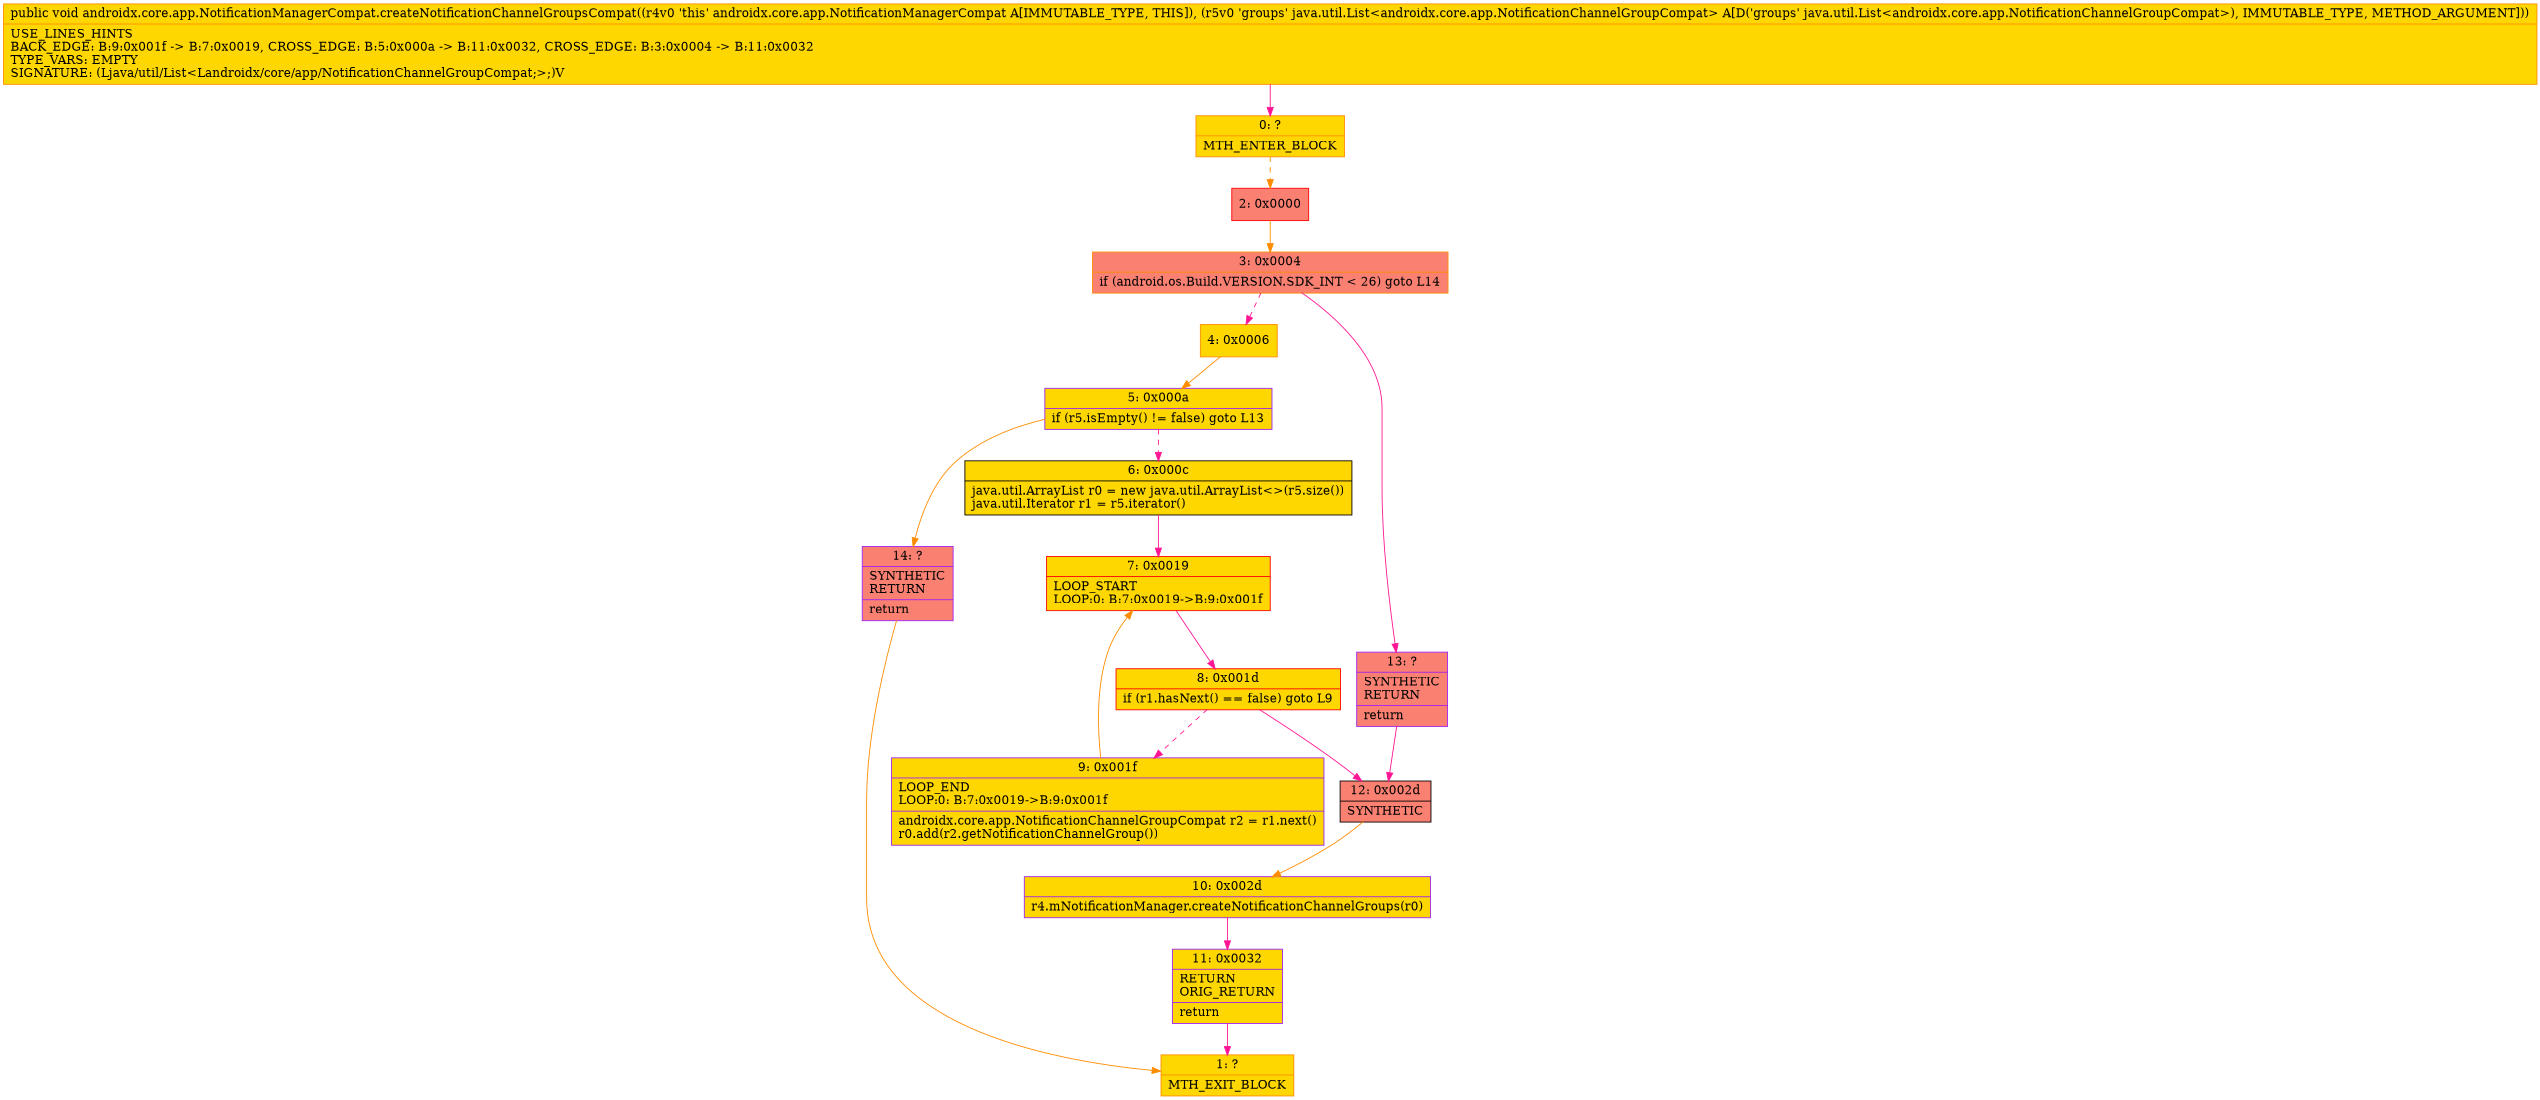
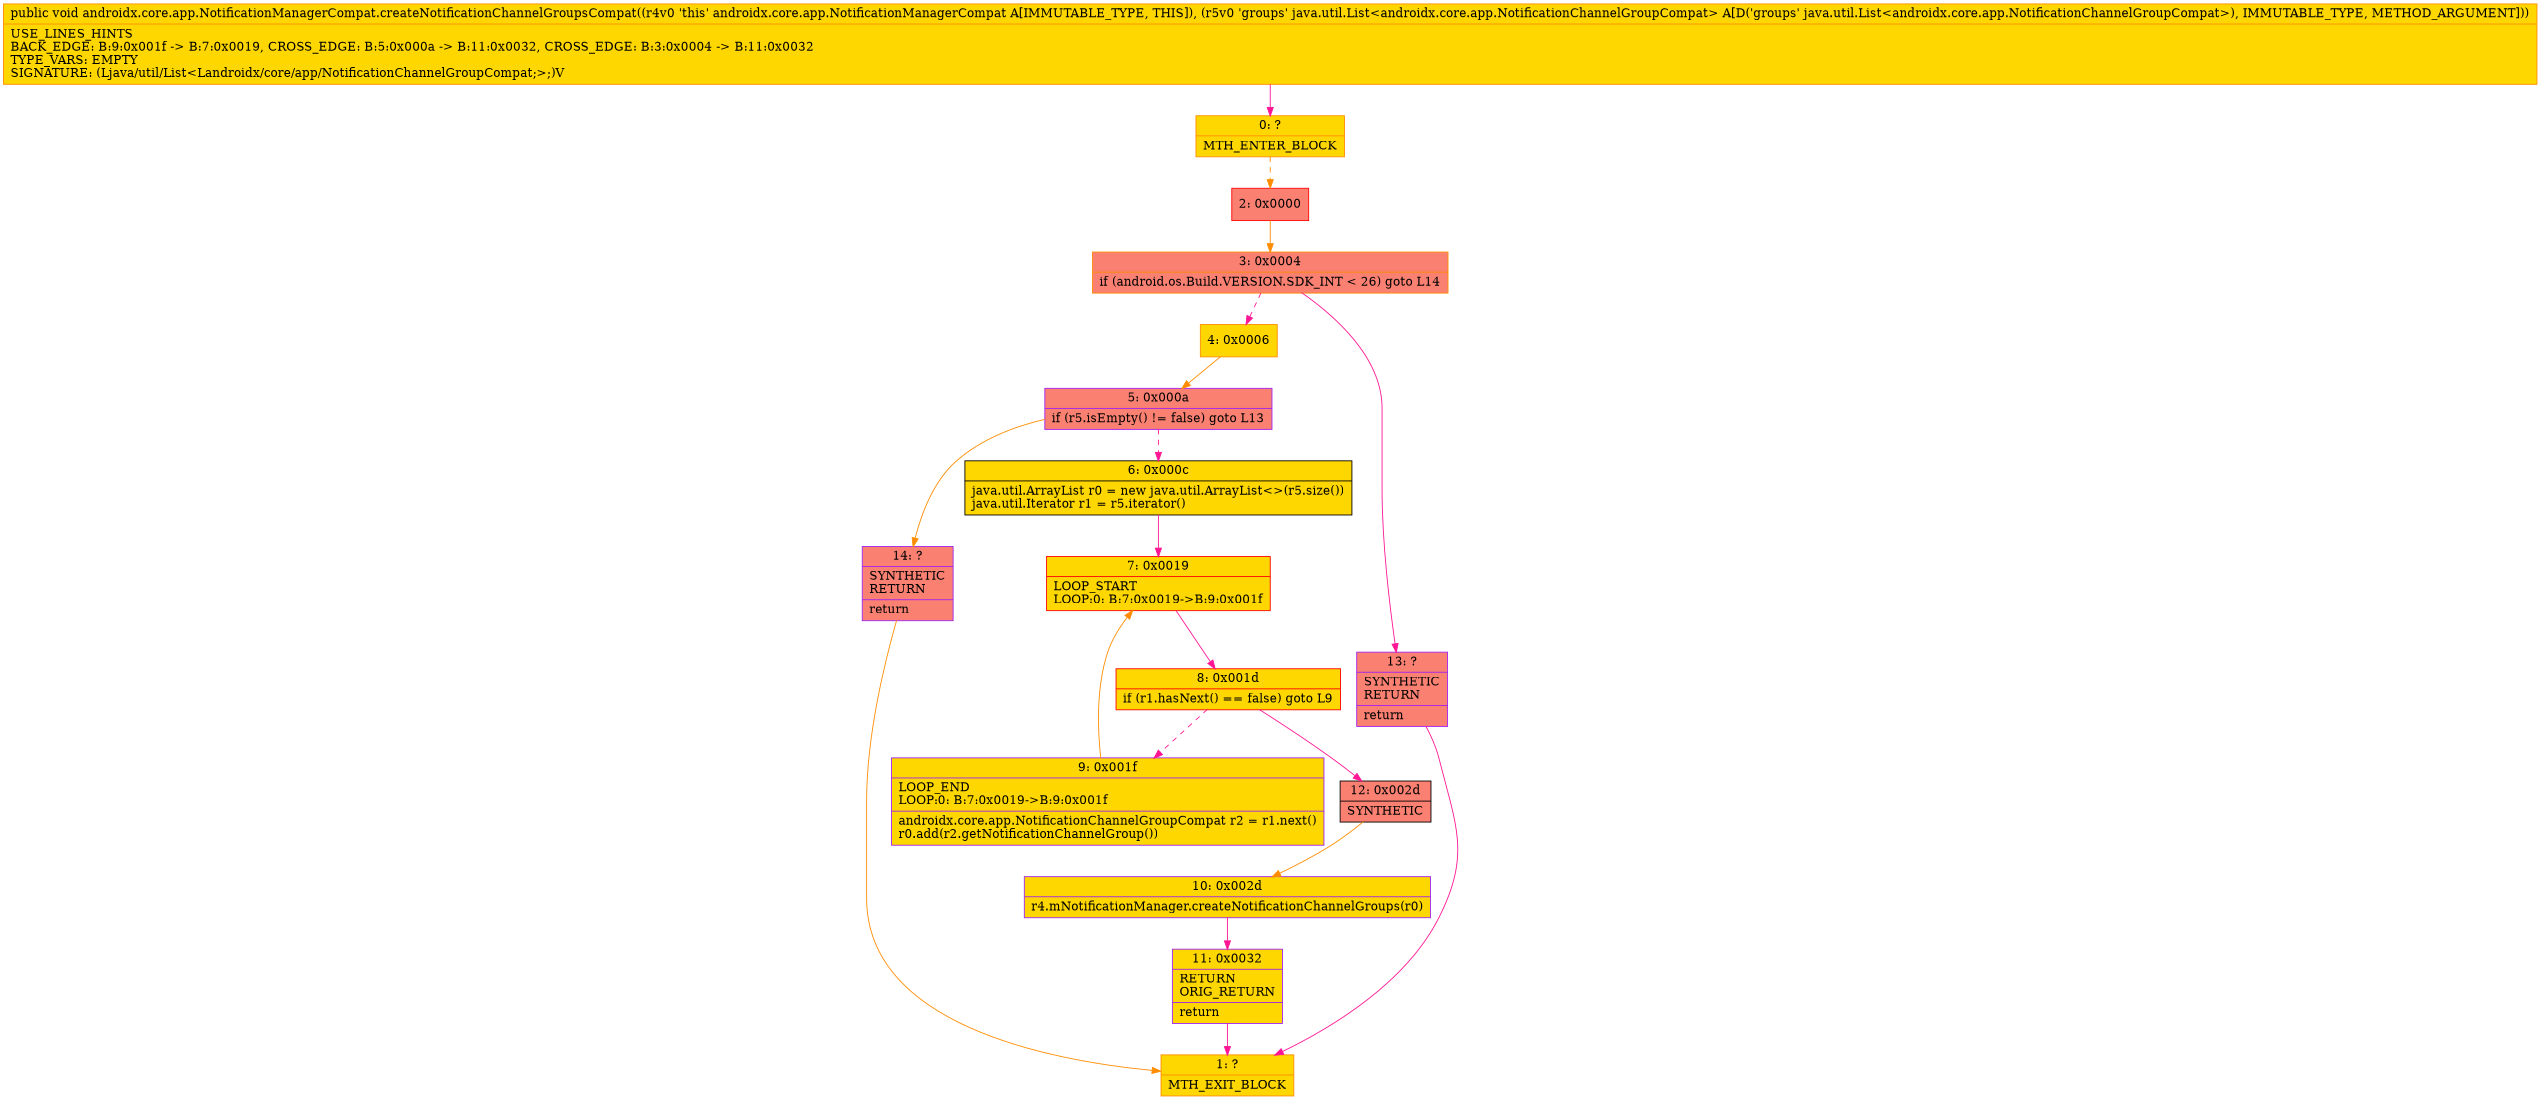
(1158, 409) -> (1158, 409)
(1393, 749) -> (1436, 922)
